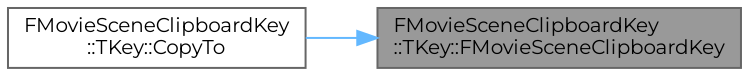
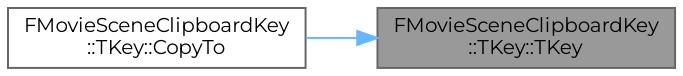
(559, 38) -> (526, 38)
